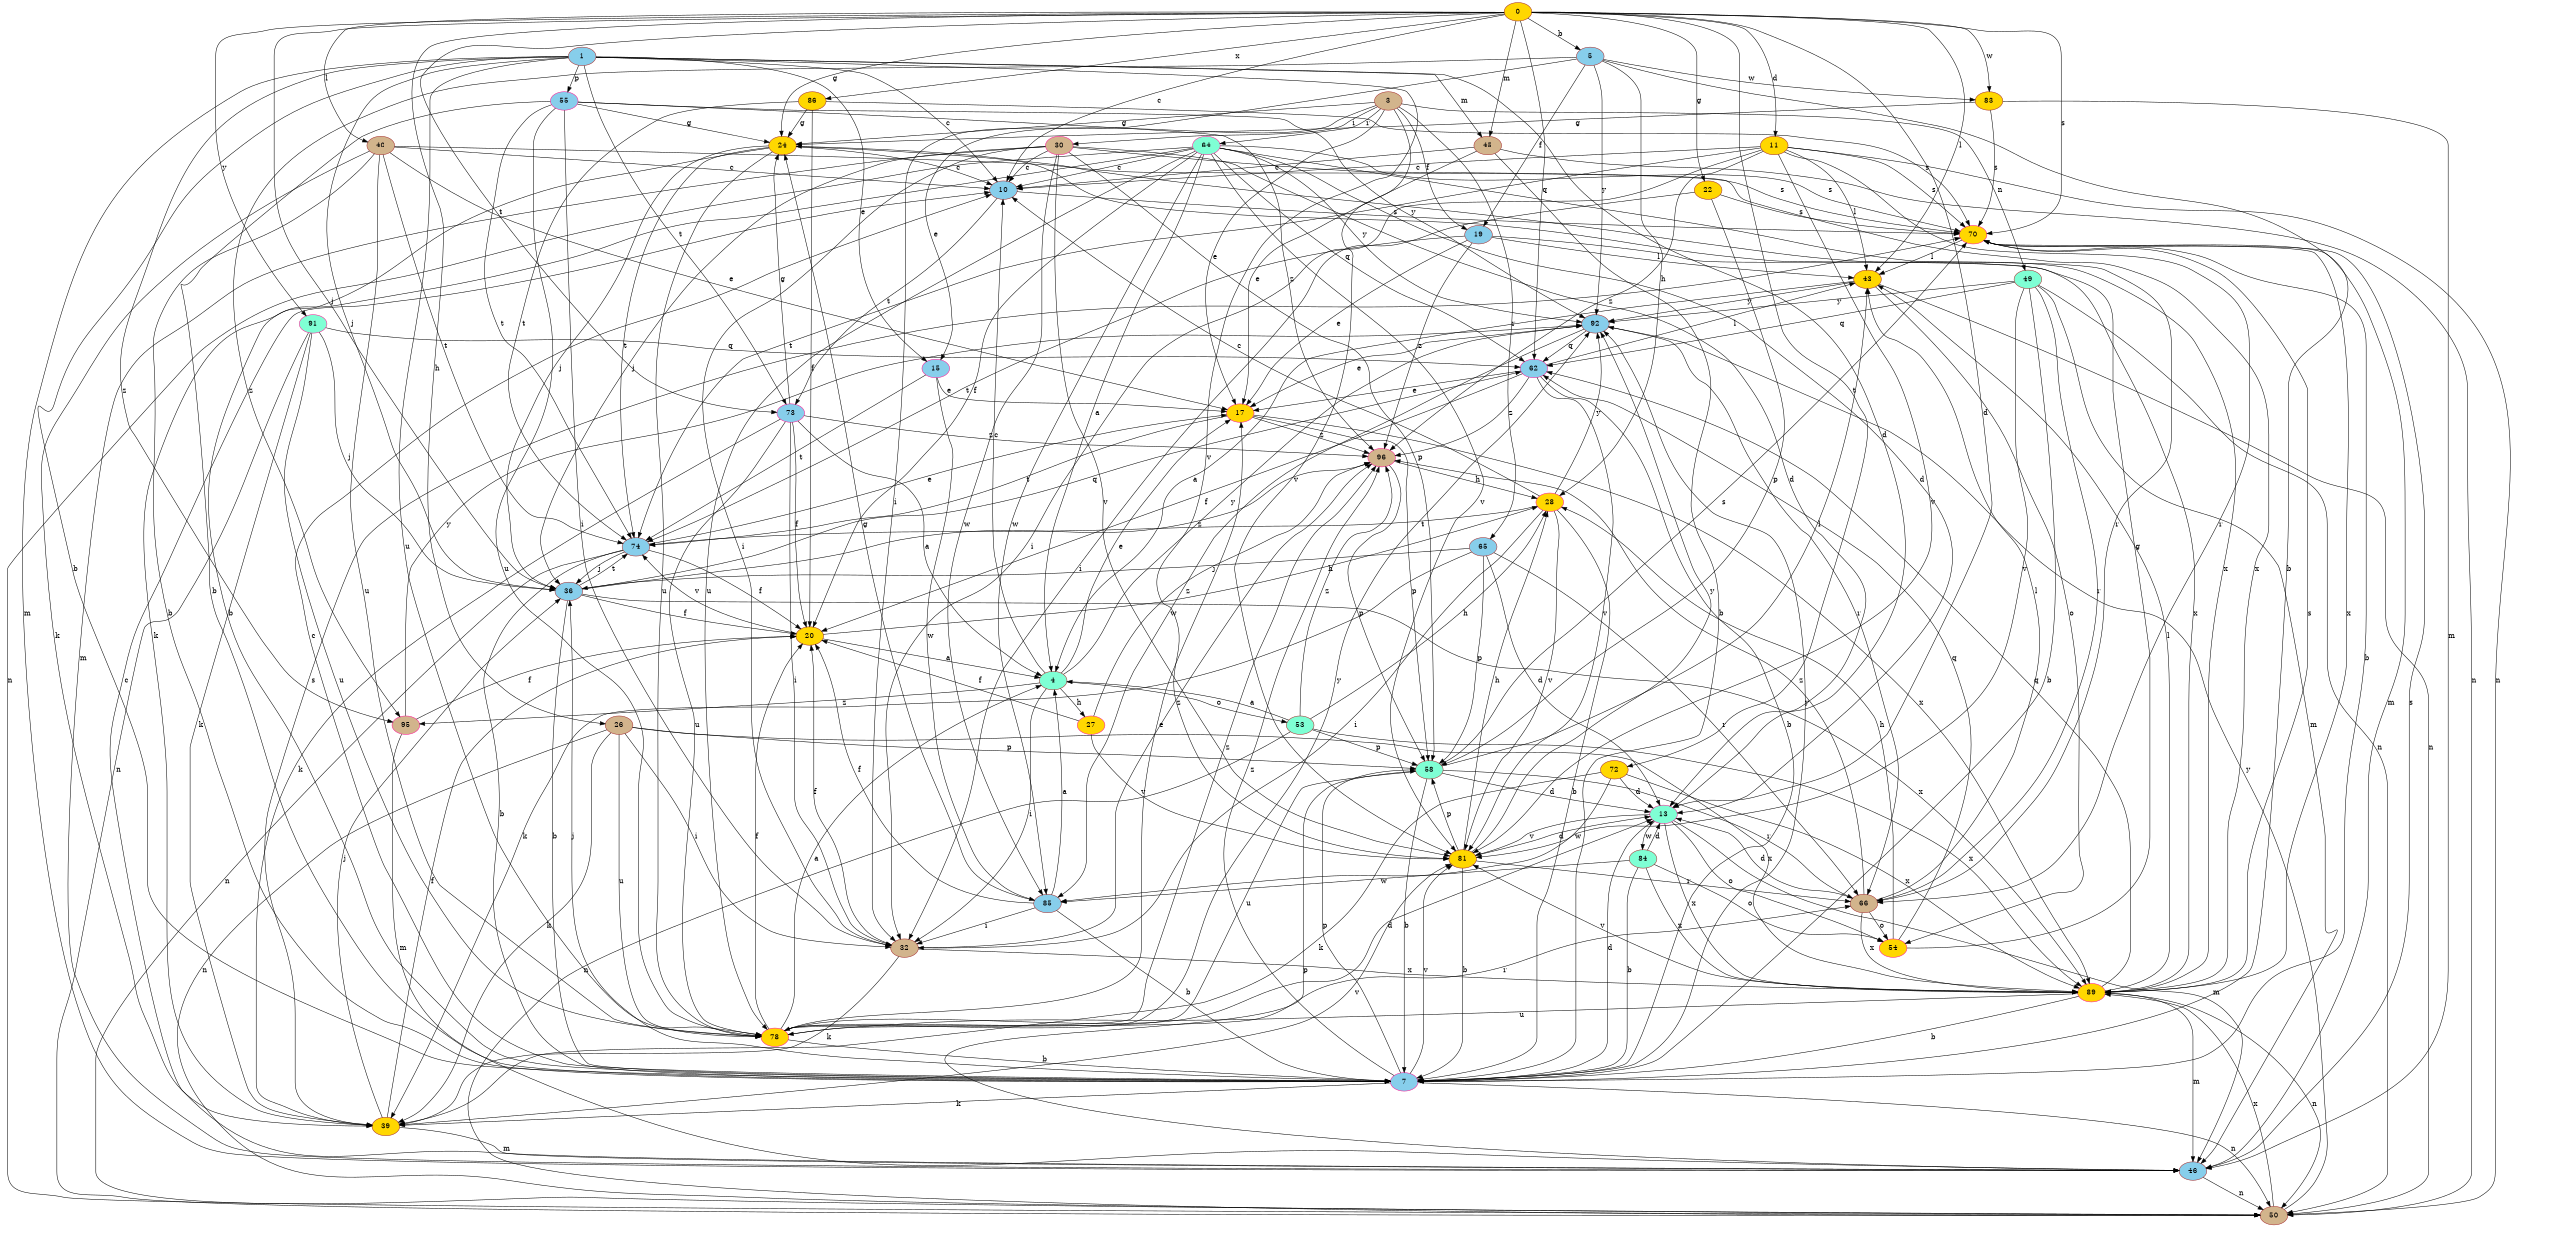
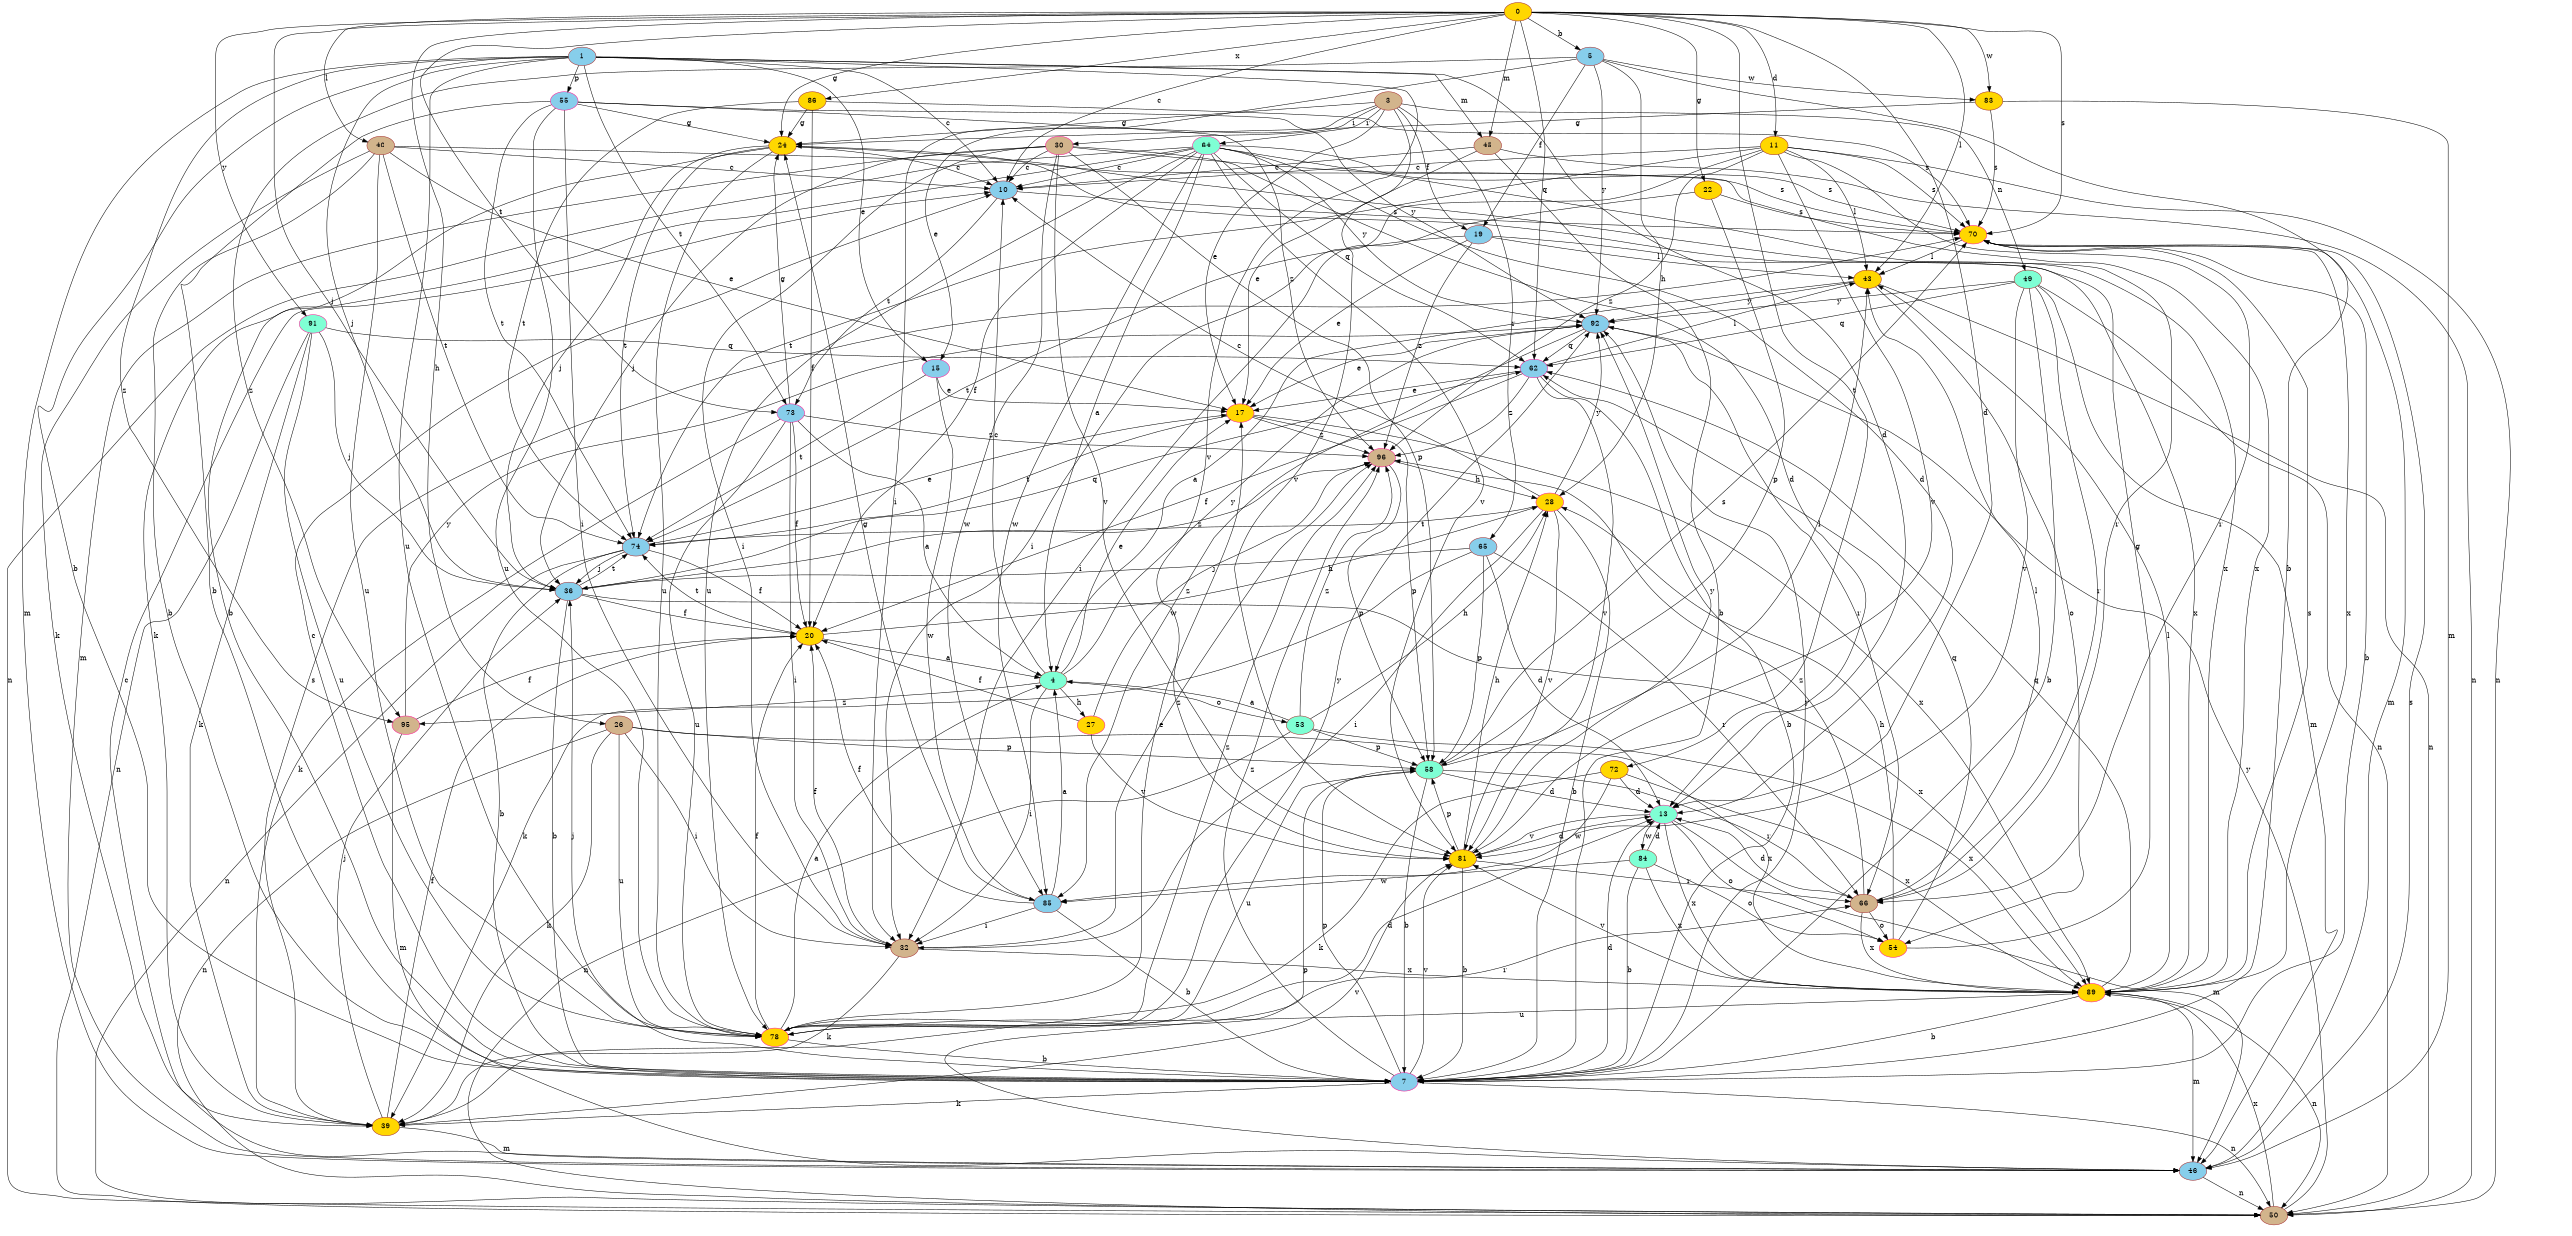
(697, 591) -> (697, 591)
